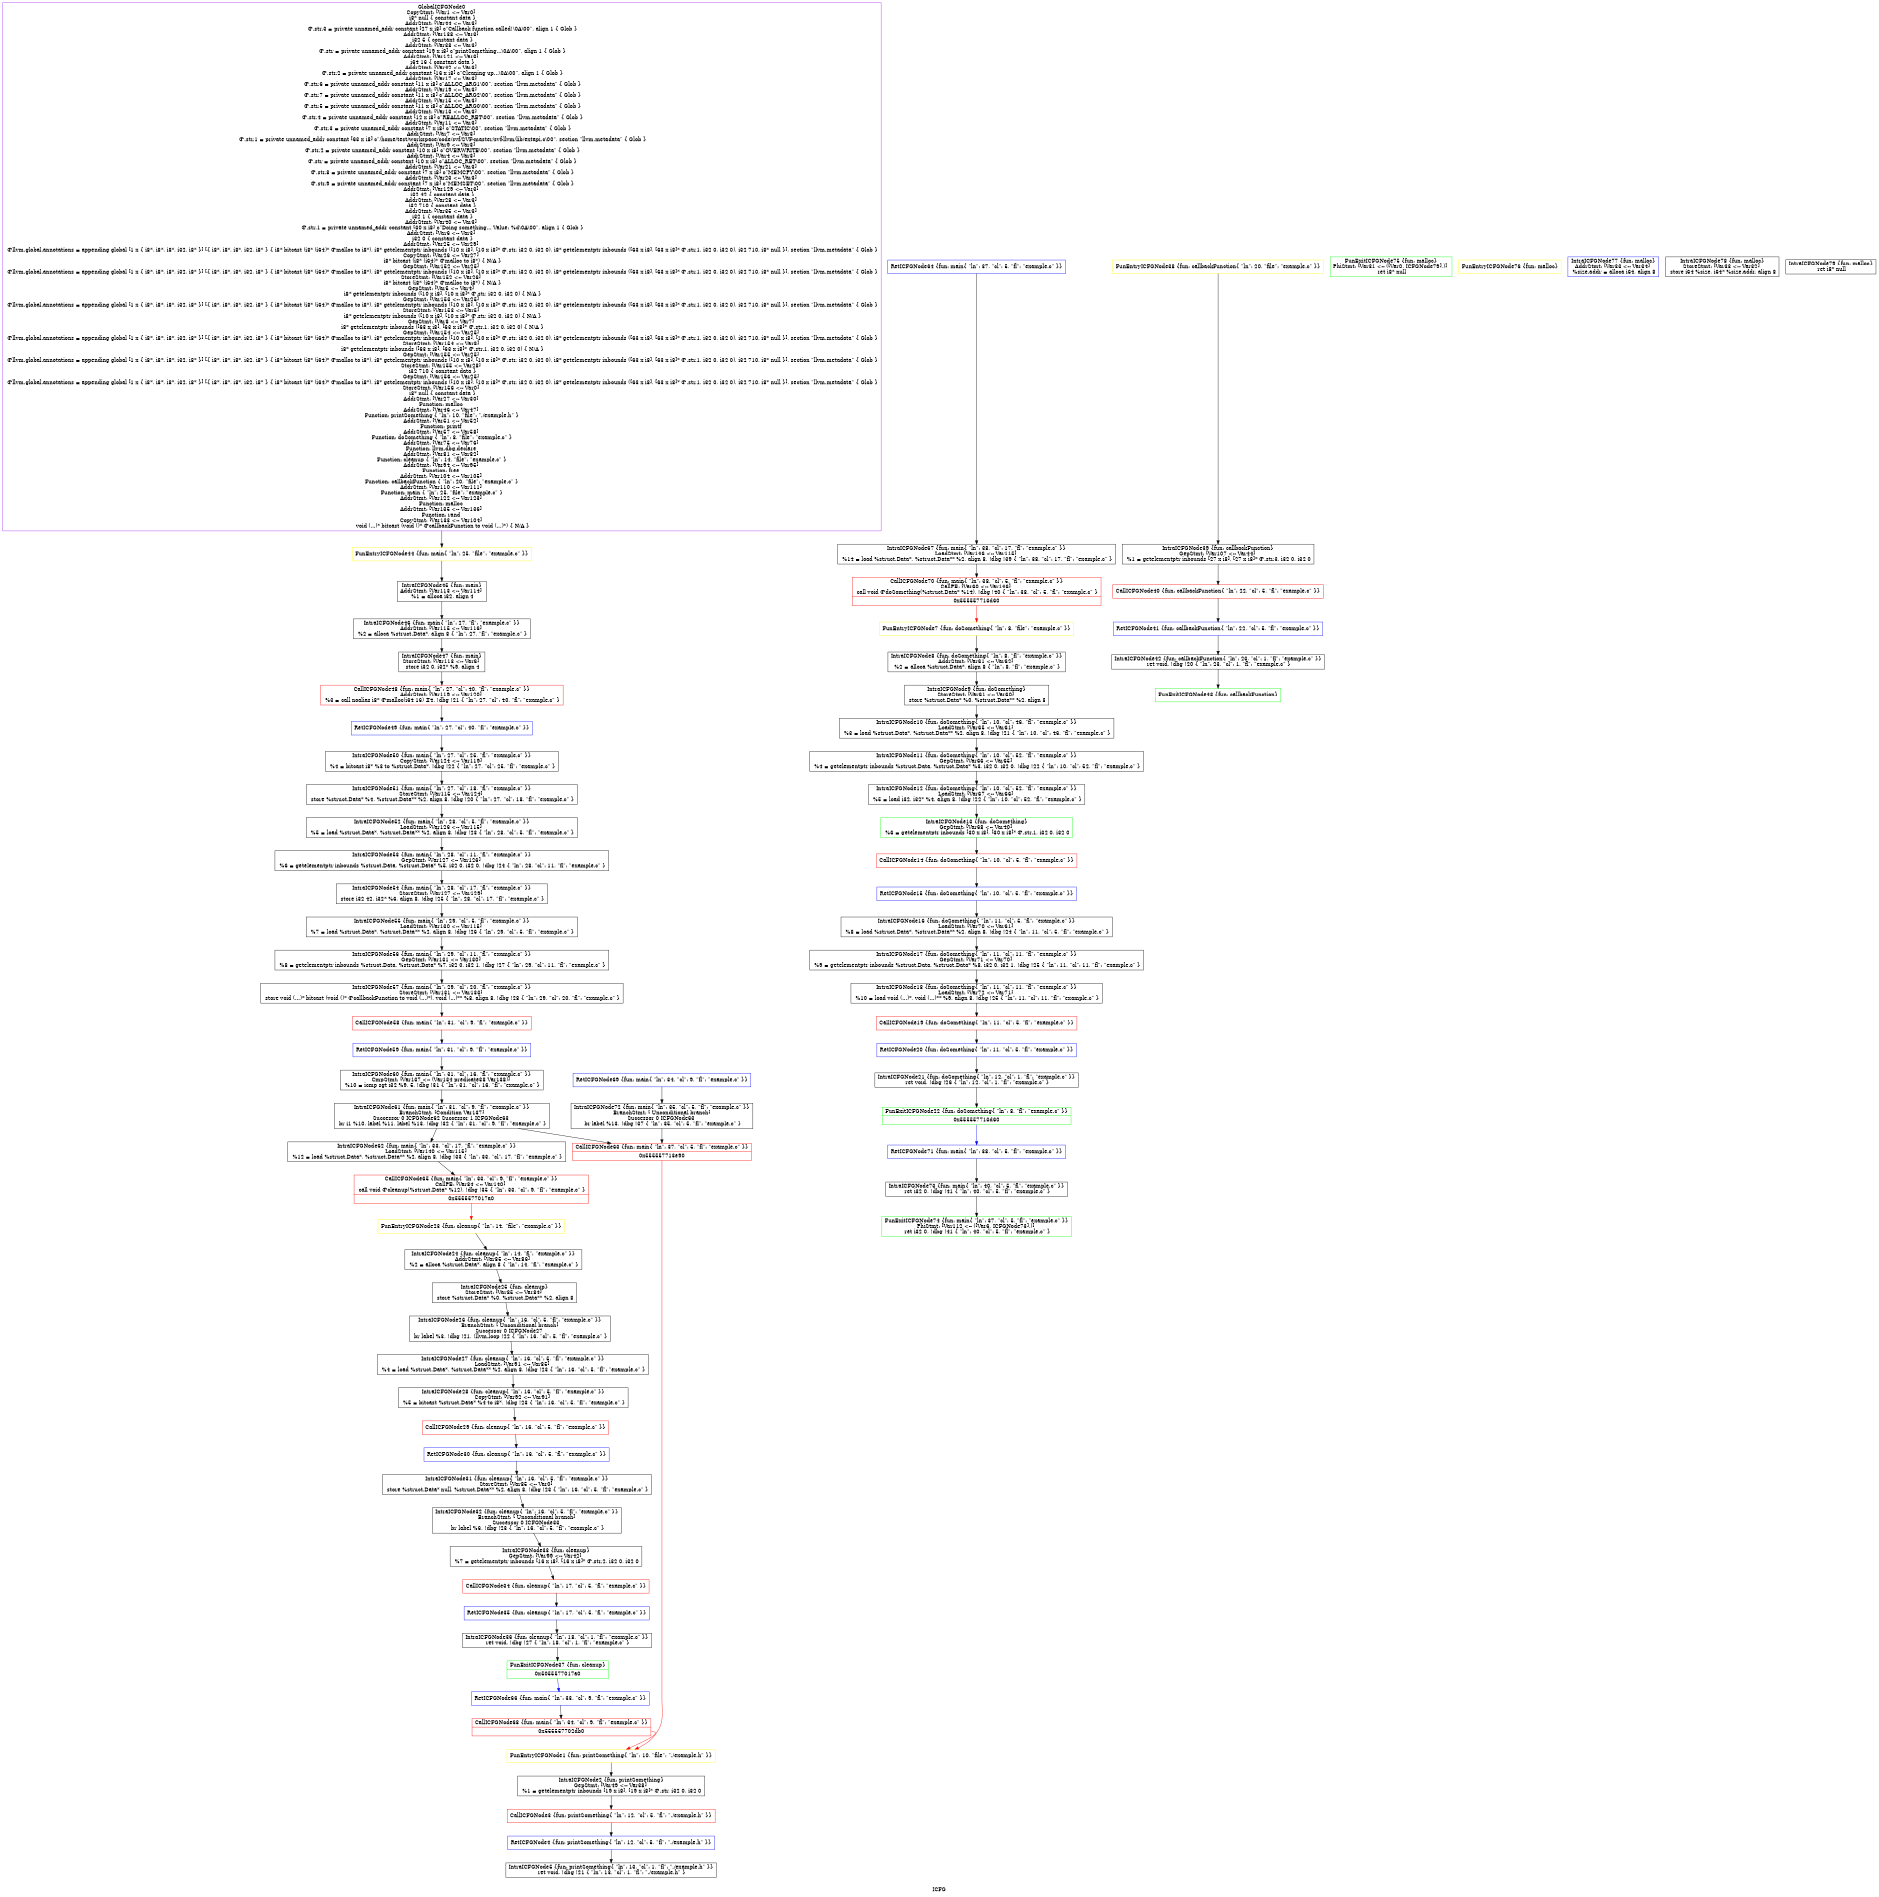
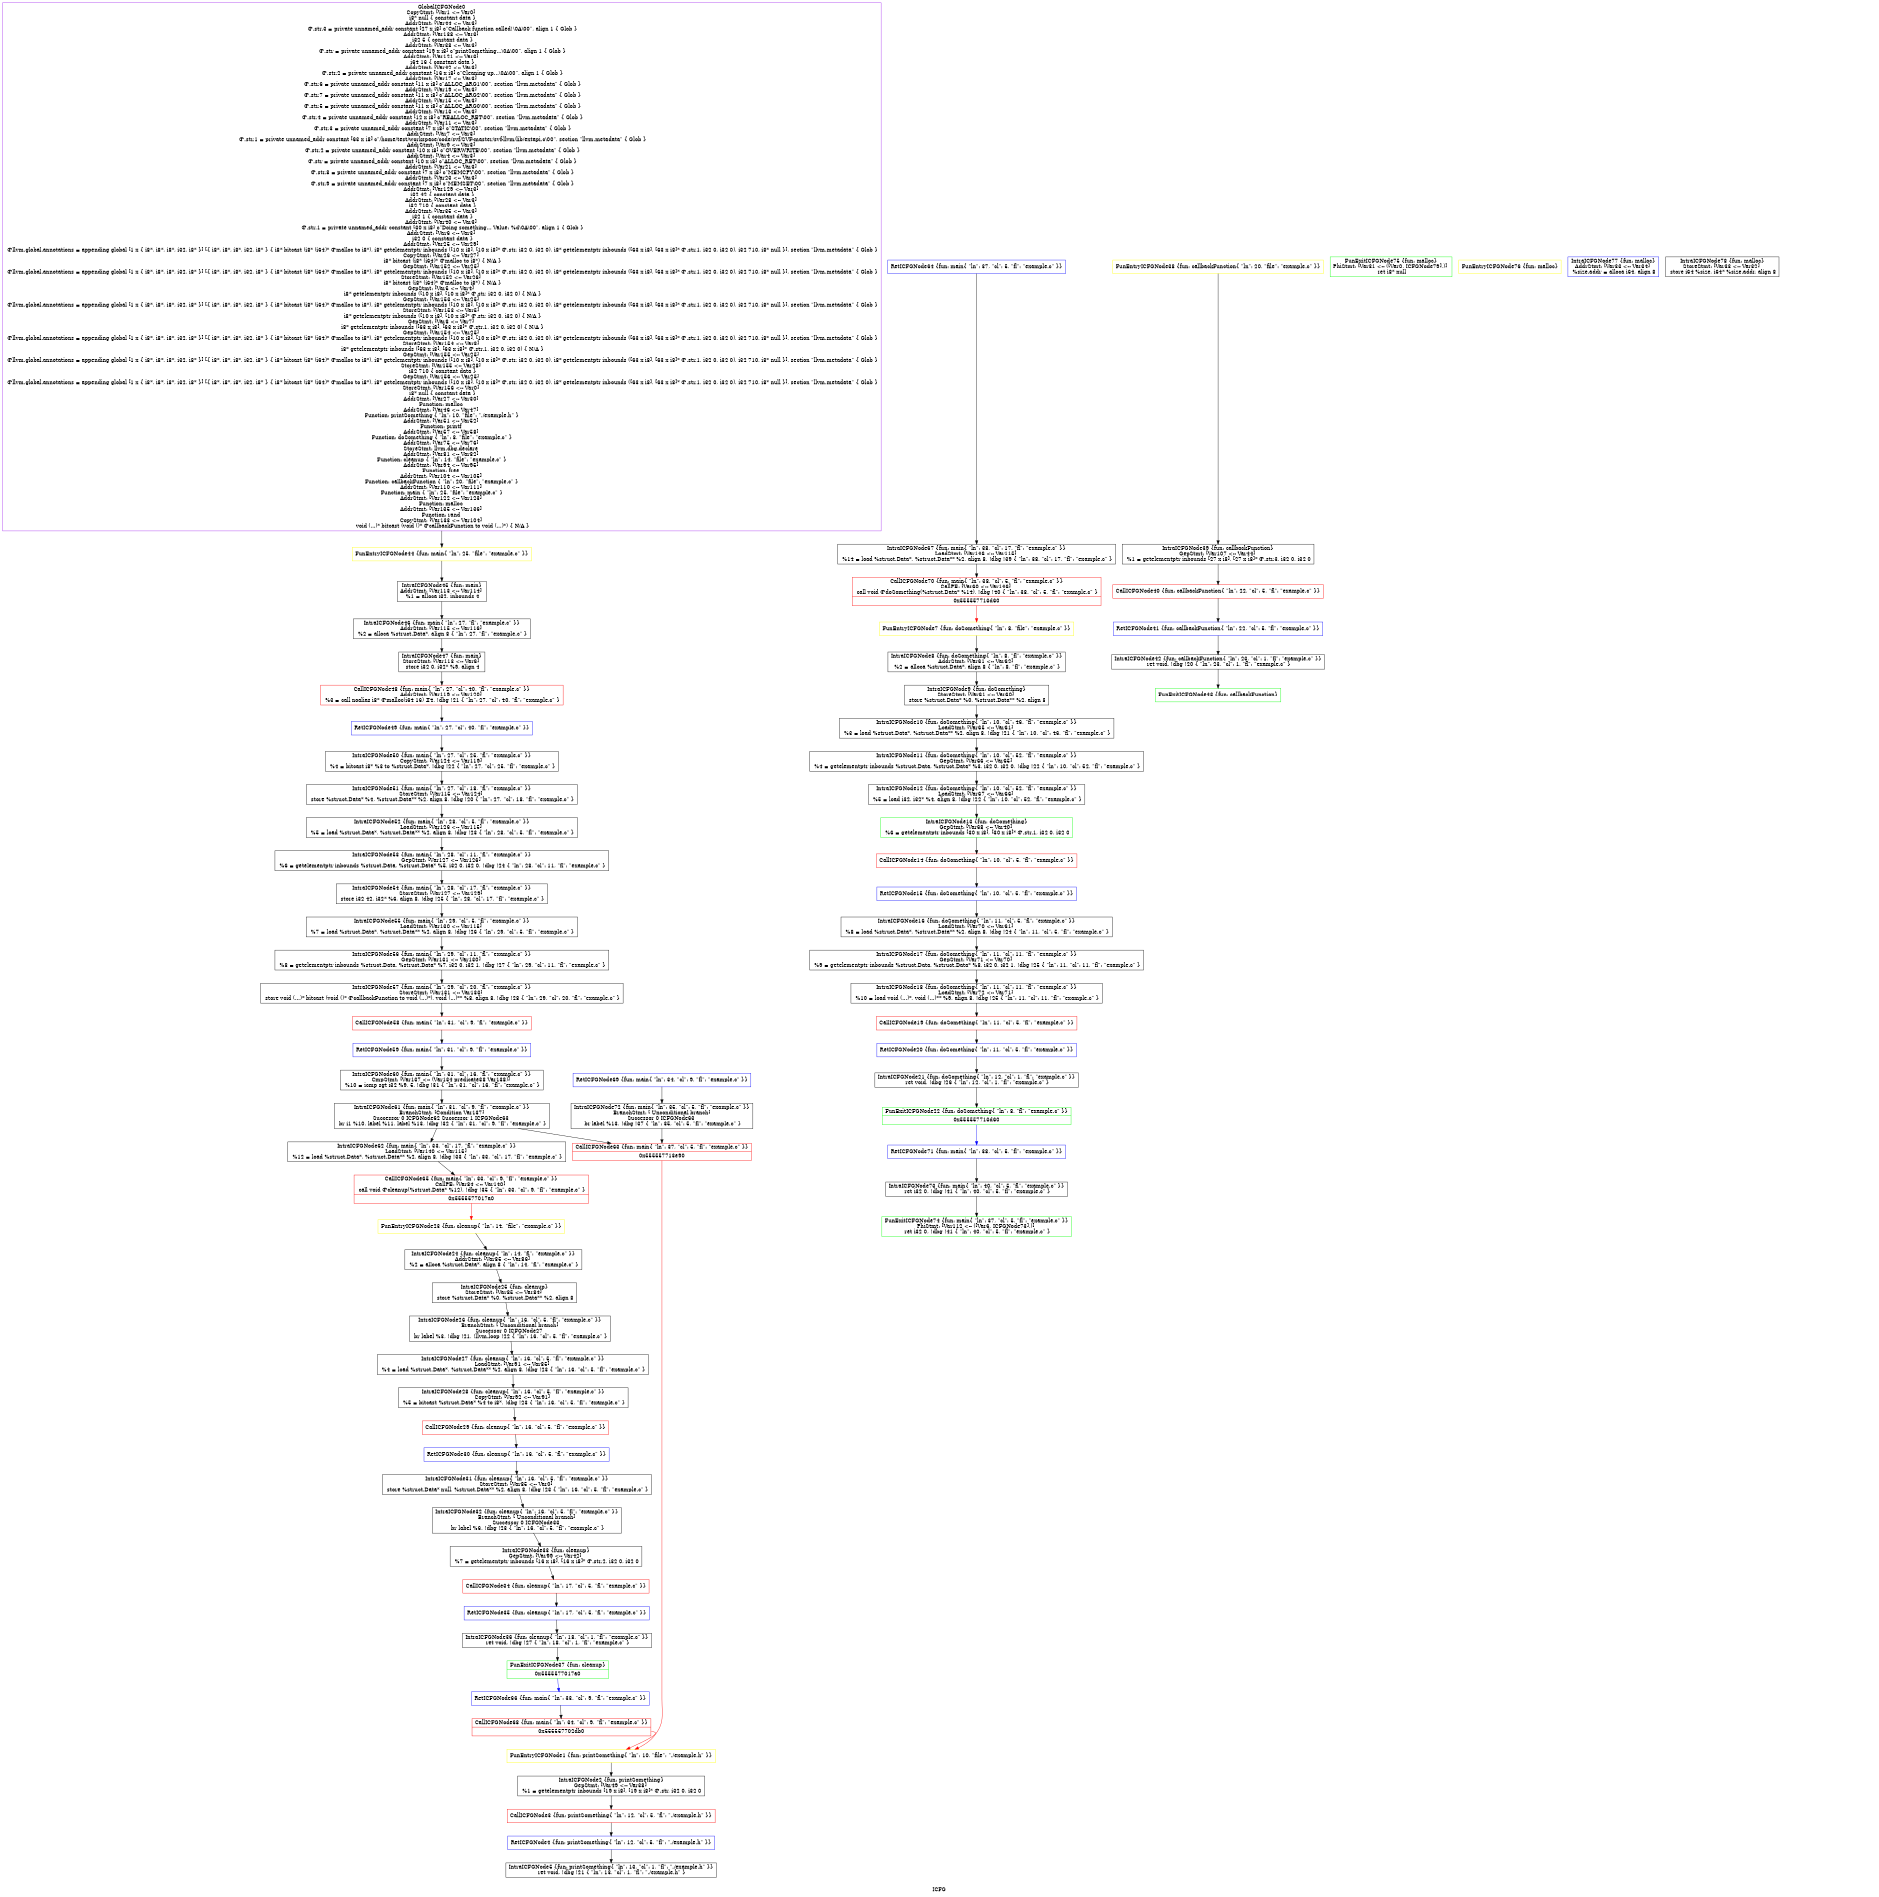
(1831, 267) -> none
(442, 449) -> (442, 449)
(442, 597) -> (442, 597)
(558, 1674) -> (558, 1674)
